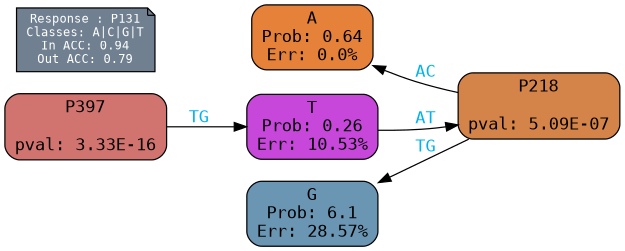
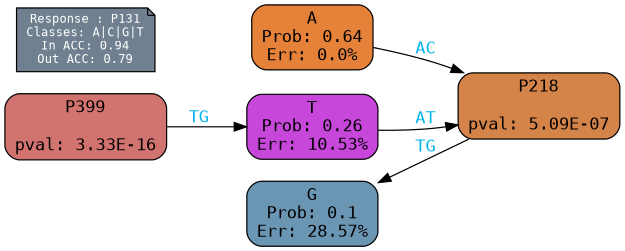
(421, 83) -> (413, 57)
(86, 127) -> (86, 127)
(312, 214) -> (312, 214)
